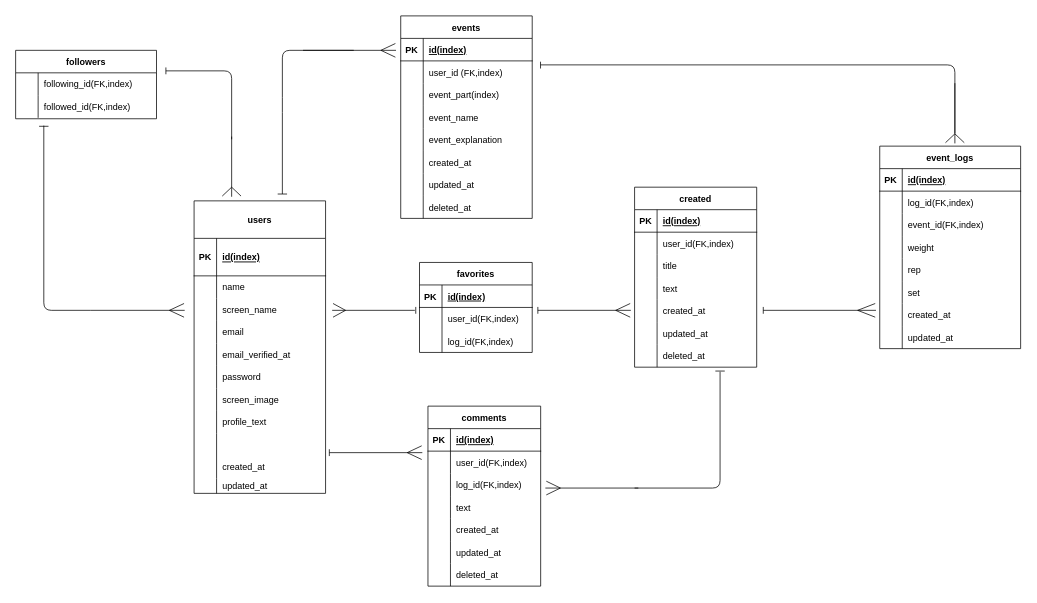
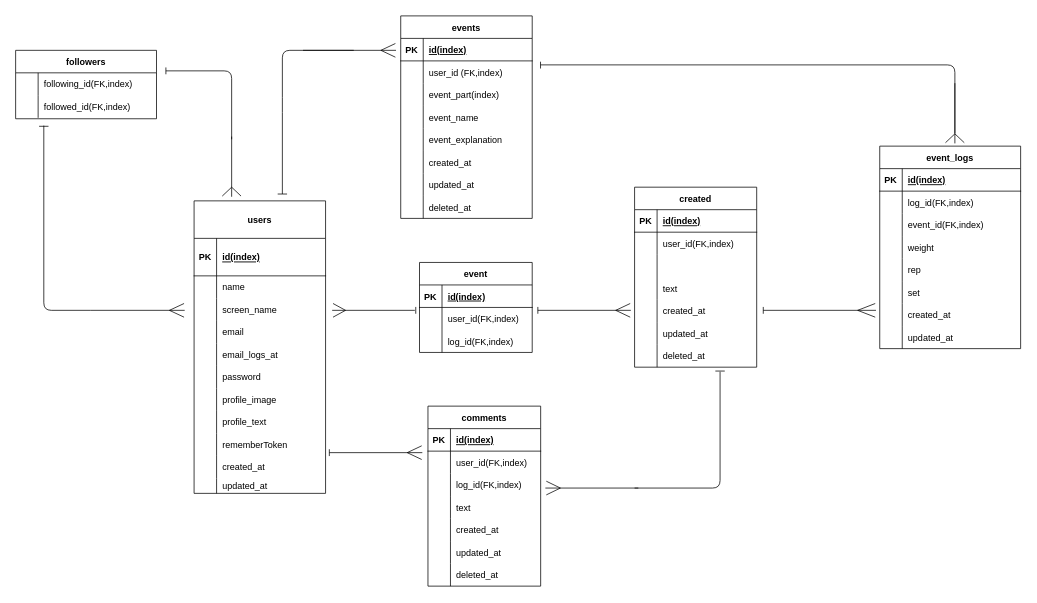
(707, 266) -> none
(475, 274) -> (475, 274)
(260, 355) -> (251, 355)
(251, 400) -> (251, 400)
none -> (271, 445)
